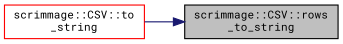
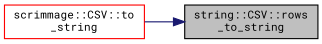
(261, 22) -> (251, 22)
